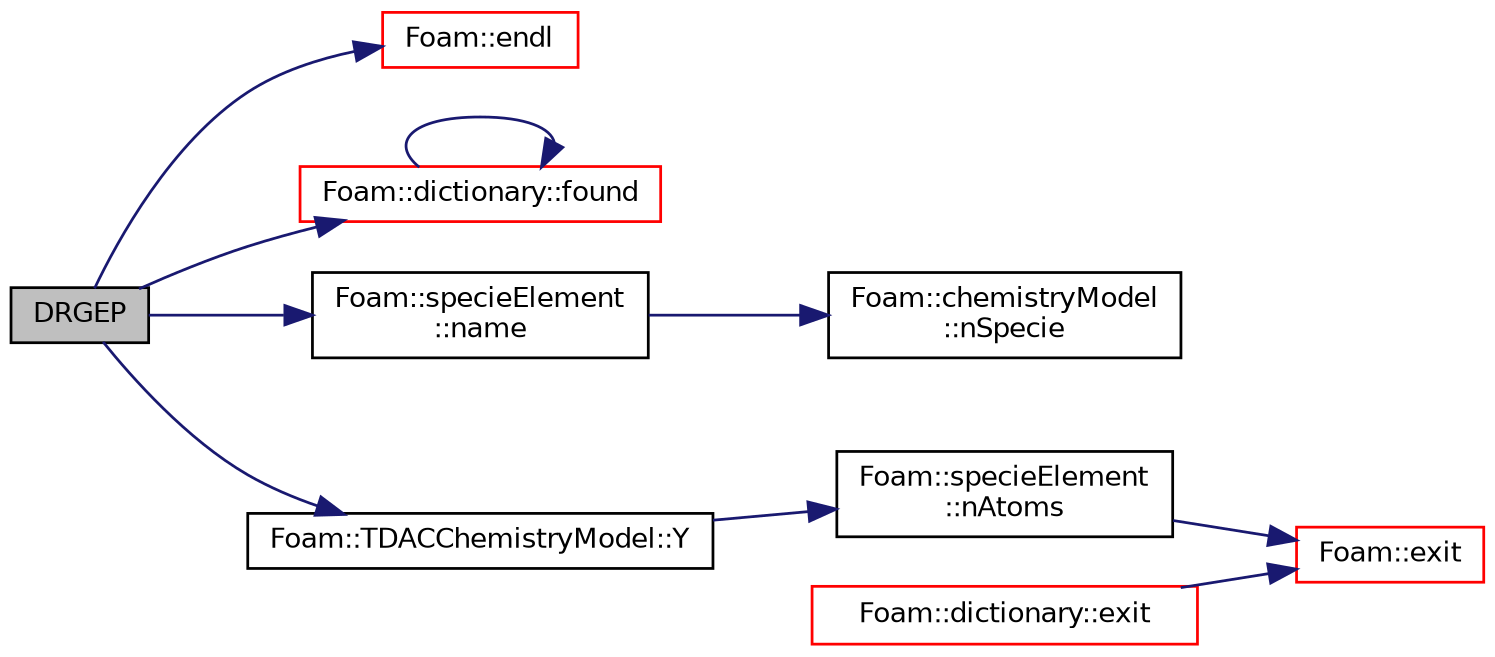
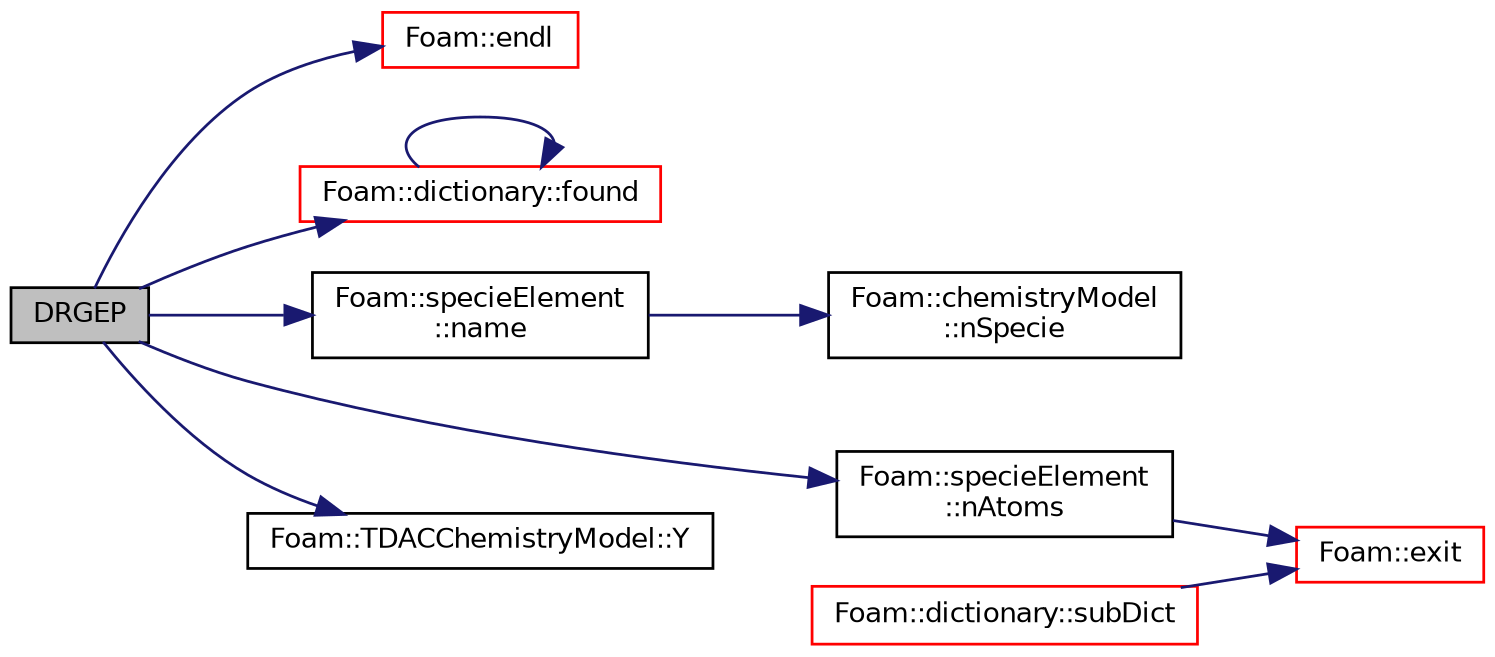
(761, 516) -> (469, 430)
(1005, 615) -> (1005, 615)
